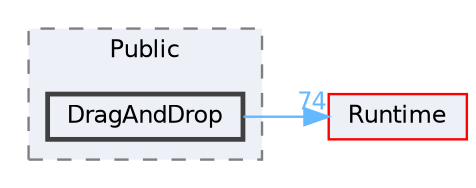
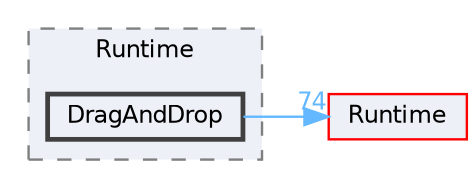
(145, 51) -> (145, 51)
